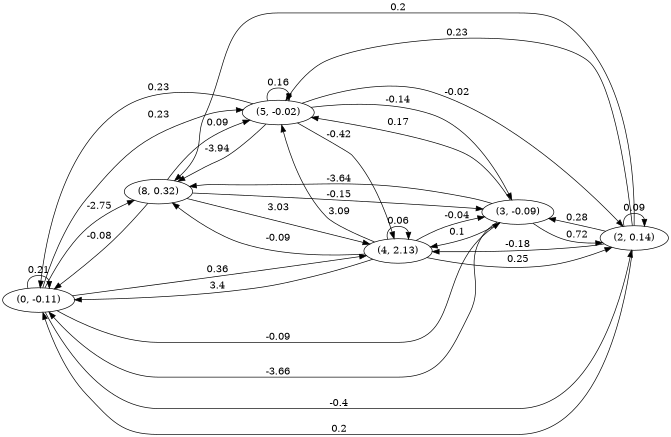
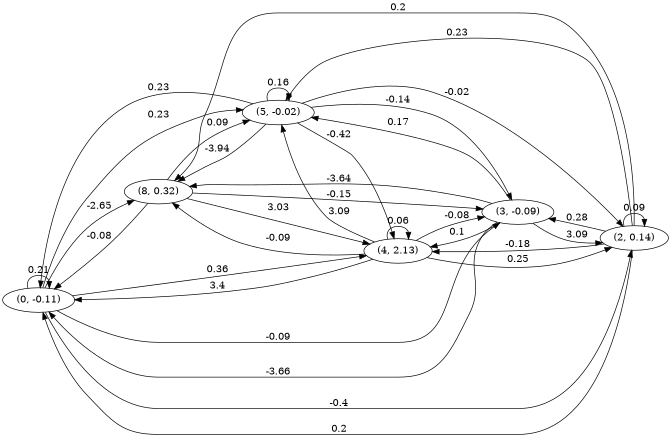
(99, 206) -> (99, 206)
(457, 216) -> (457, 216)
(577, 235) -> (577, 235)
